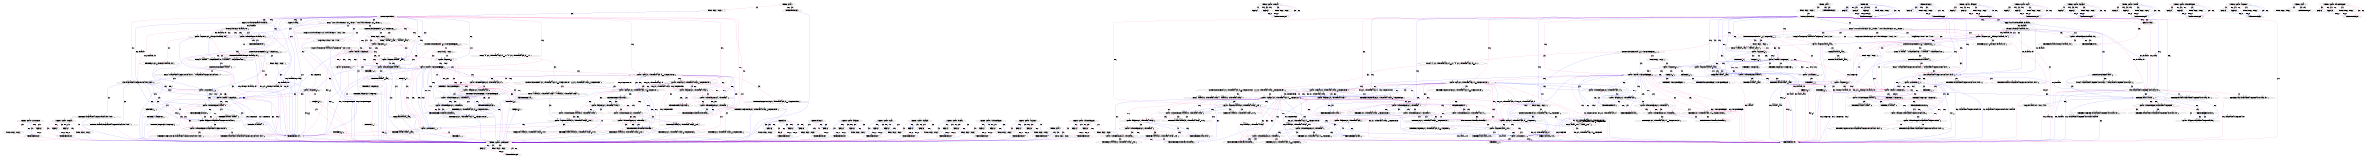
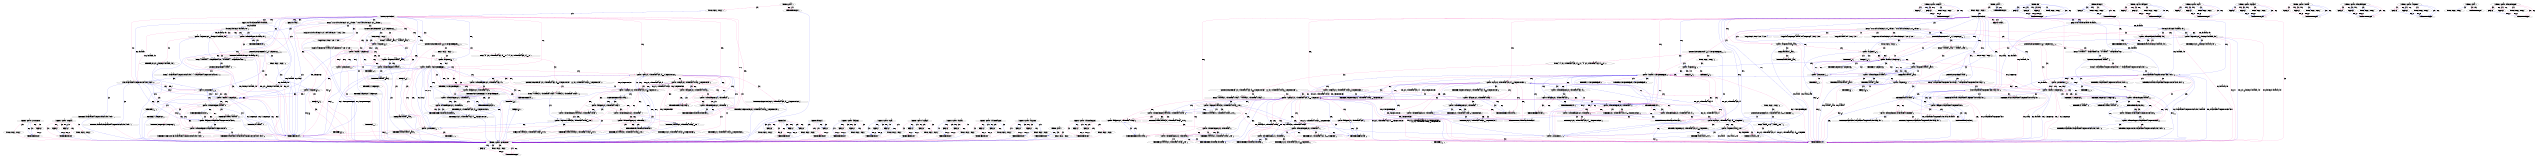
none -> (1933, 92)
(2088, 99) -> (1923, 101)
